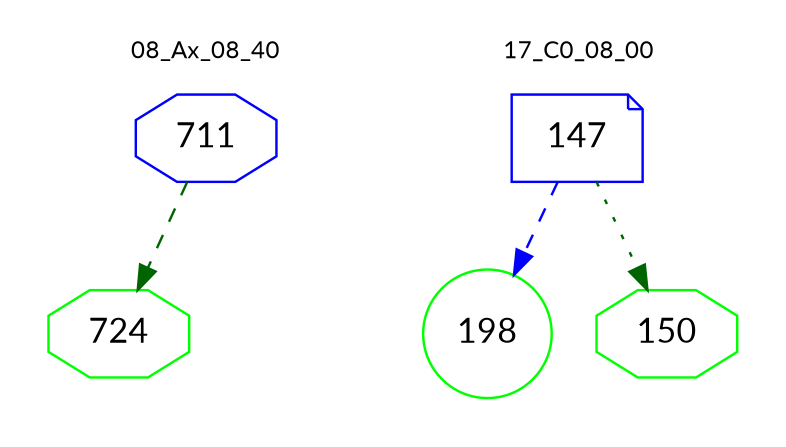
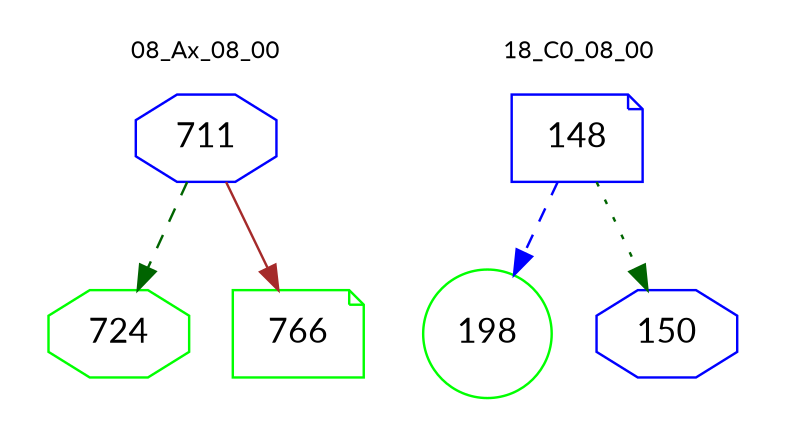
(206, 52) -> (206, 52)
(580, 52) -> (580, 52)
(577, 138) -> (577, 138)
none -> (298, 334)
(667, 334) -> (667, 334)
